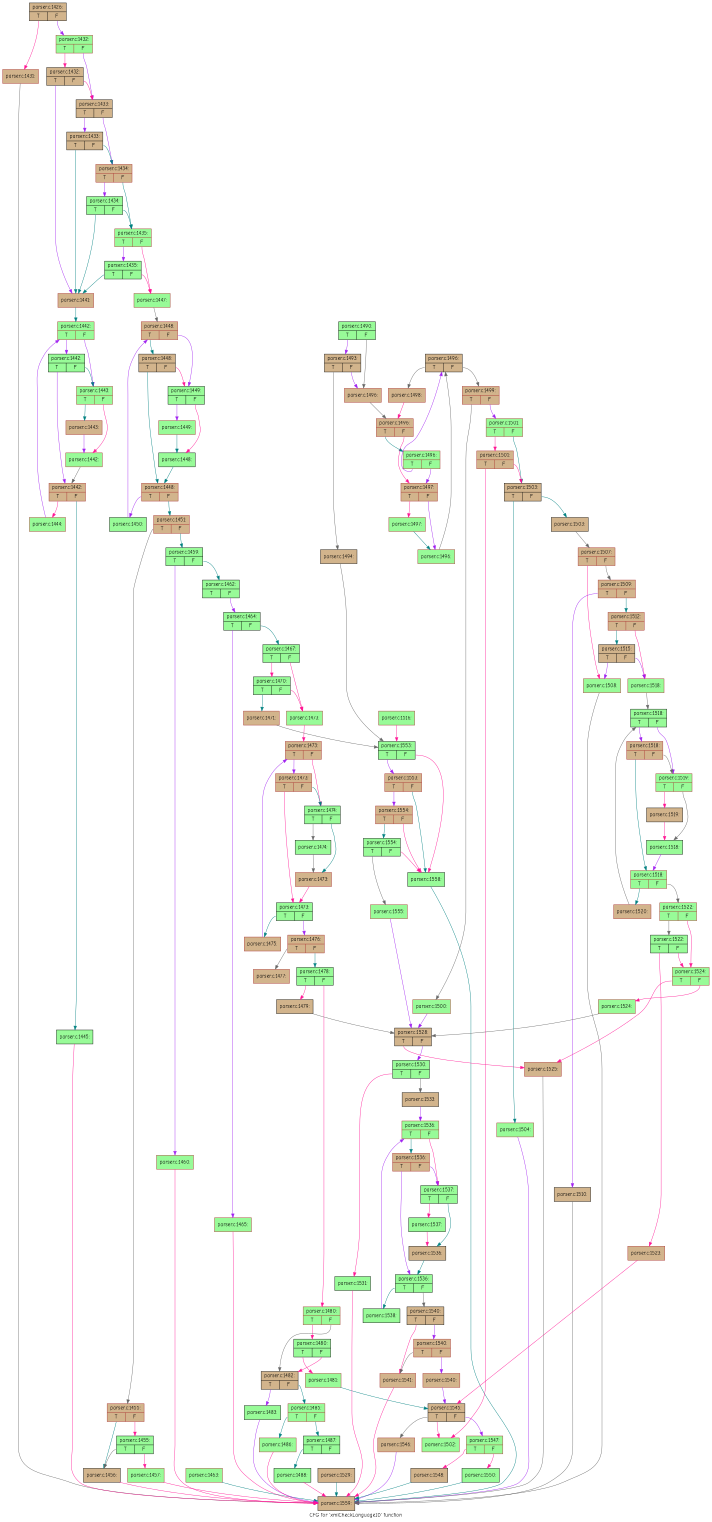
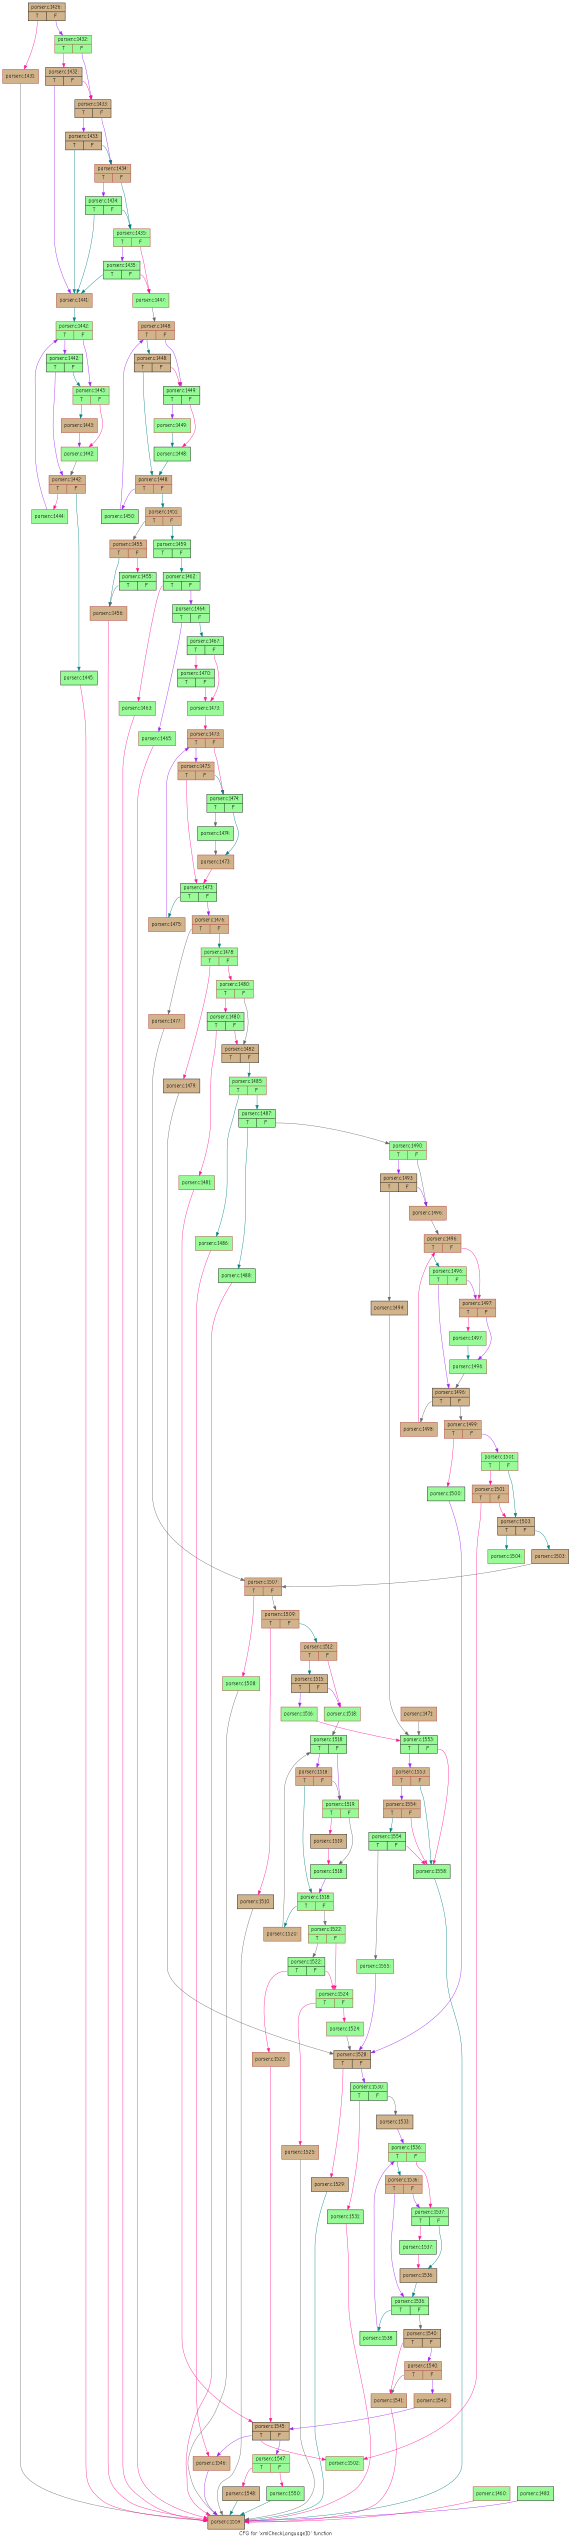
(357, 331) -> (408, 1151)
none -> (148, 641)
(607, 669) -> (300, 1698)
(262, 701) -> none
(466, 703) -> (452, 1461)
(175, 858) -> none
(572, 881) -> (270, 1760)
(315, 976) -> (219, 957)
(432, 1007) -> (446, 1494)
(461, 1062) -> (340, 2121)
none -> (331, 1129)
none -> (152, 1326)
(528, 1392) -> none
(269, 1396) -> none
(382, 1399) -> (182, 1819)
(413, 1423) -> (234, 2441)
(102, 1475) -> (108, 613)
(146, 1475) -> none
(272, 1484) -> (197, 1851)
(265, 1492) -> (123, 1643)
